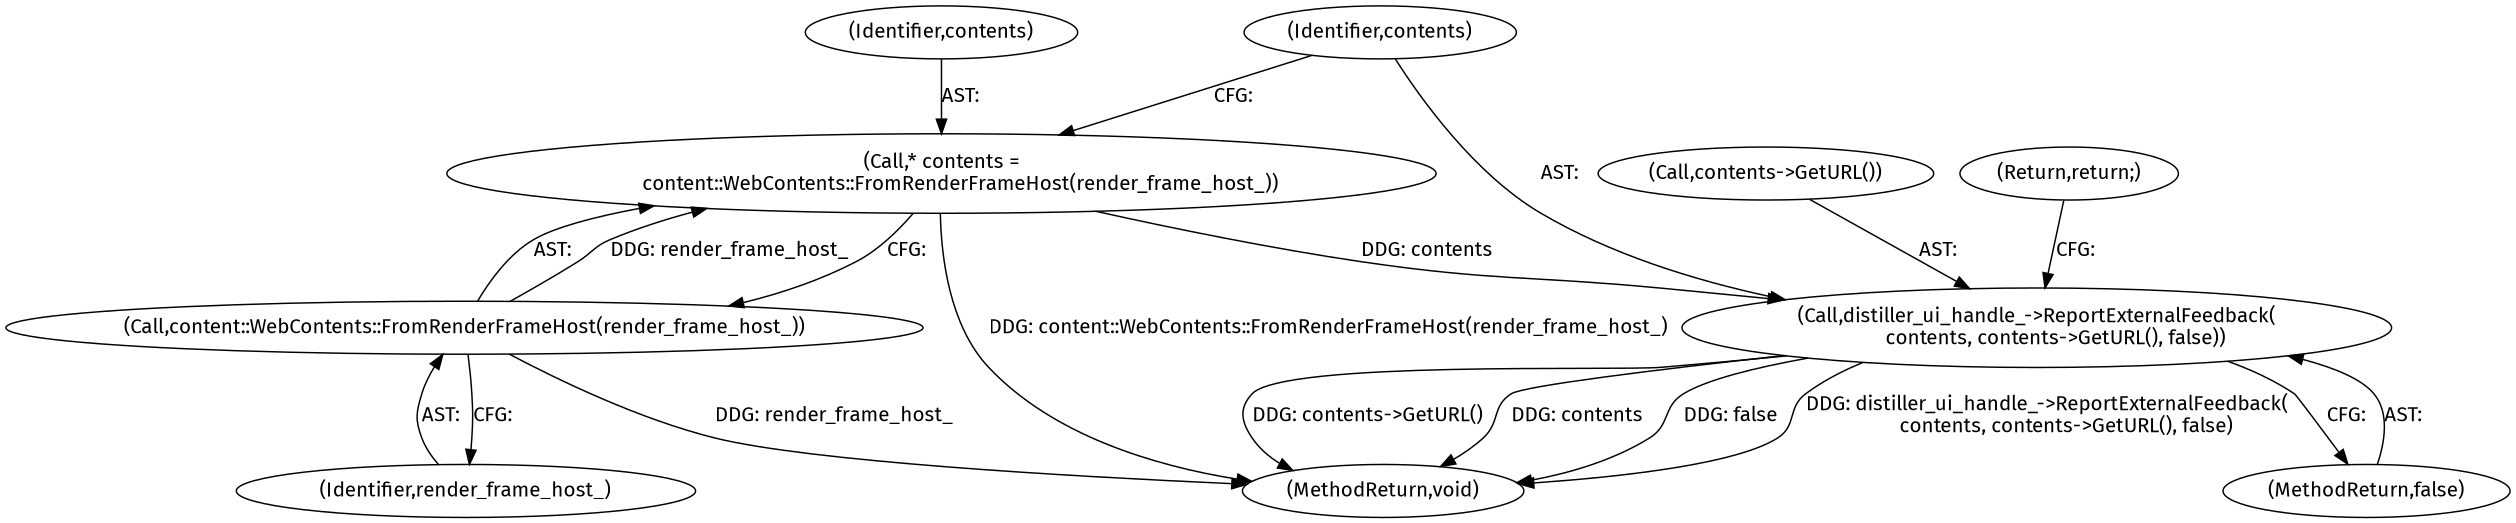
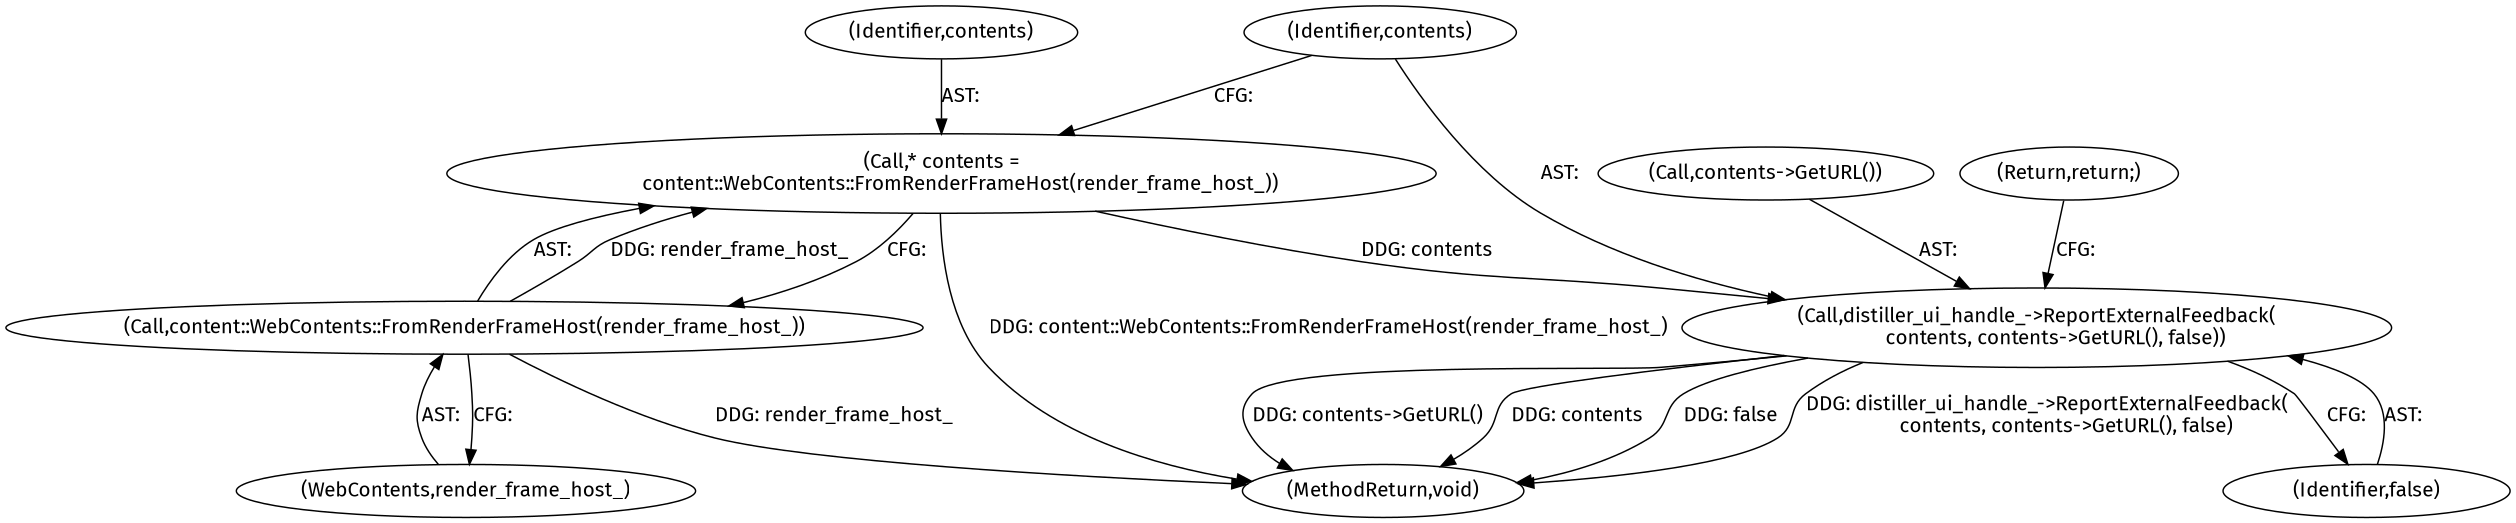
(466, 491) -> (466, 491)
(2367, 491) -> (2367, 491)
